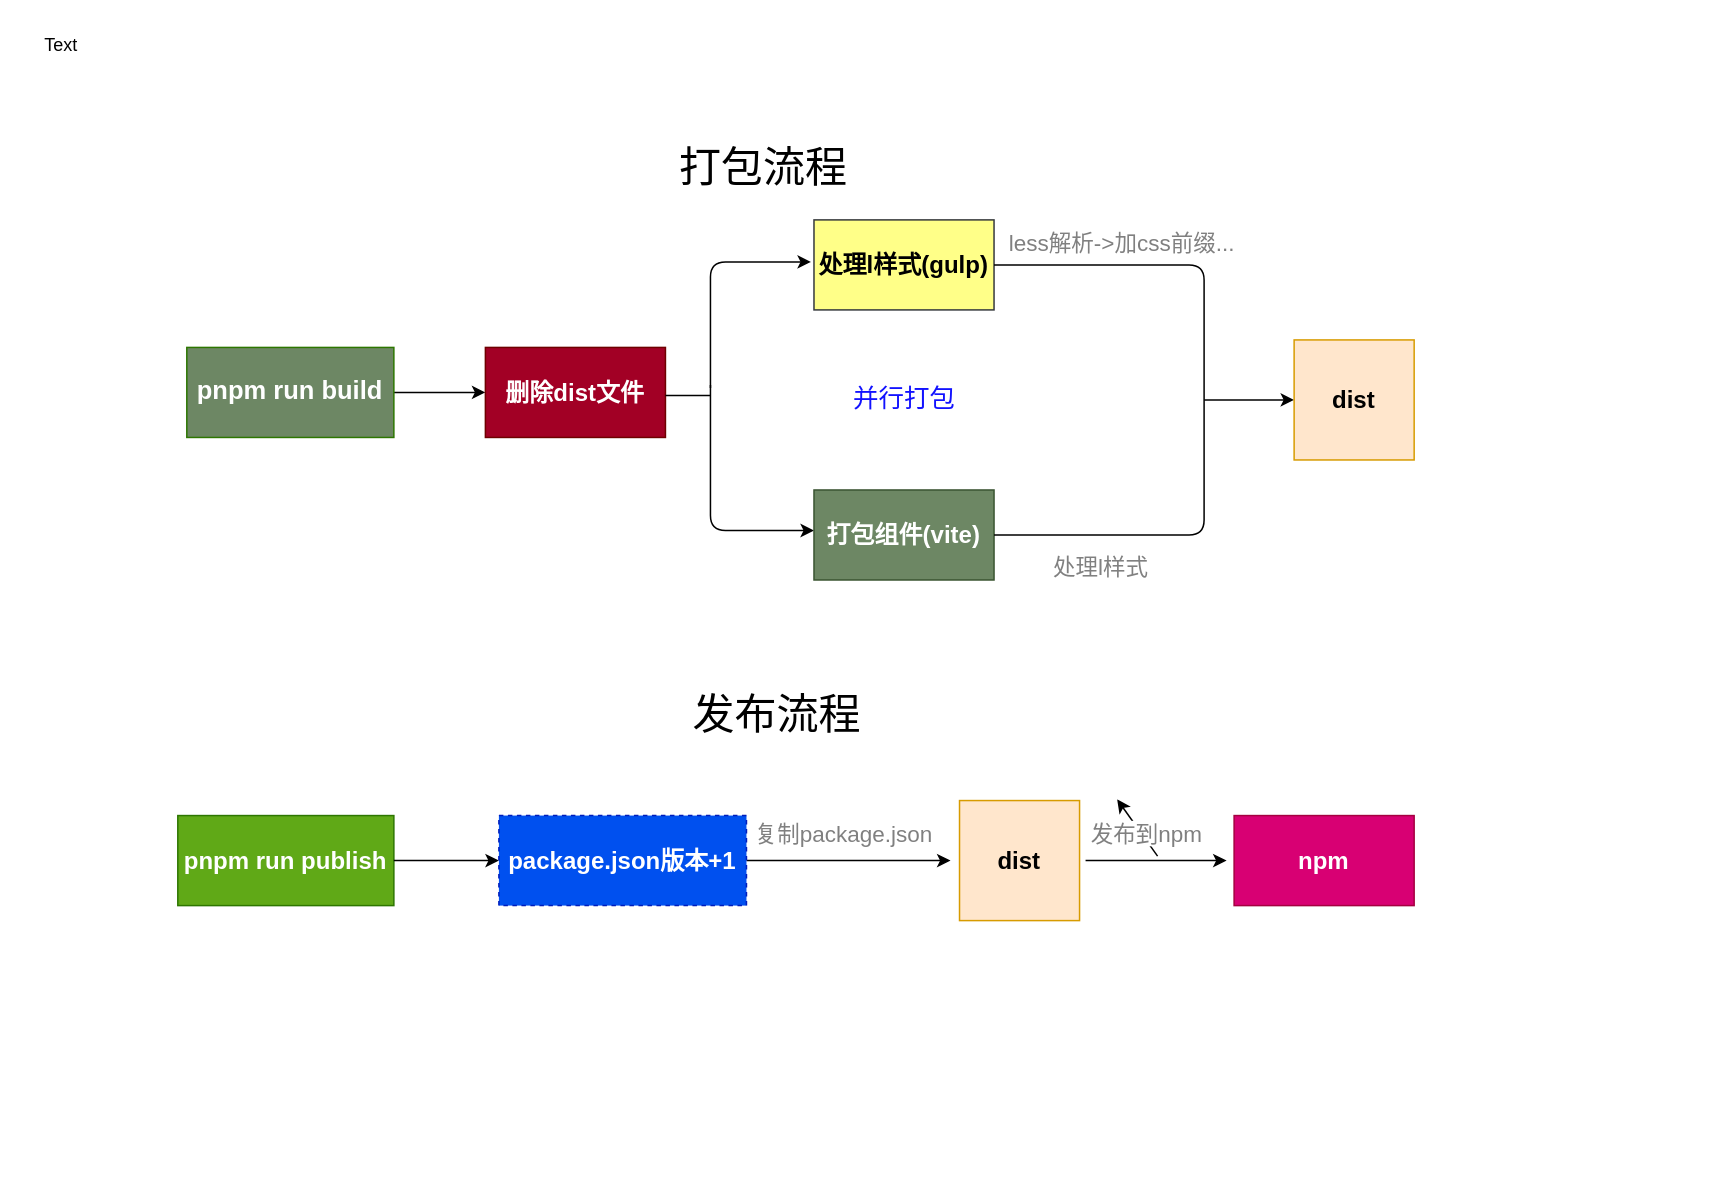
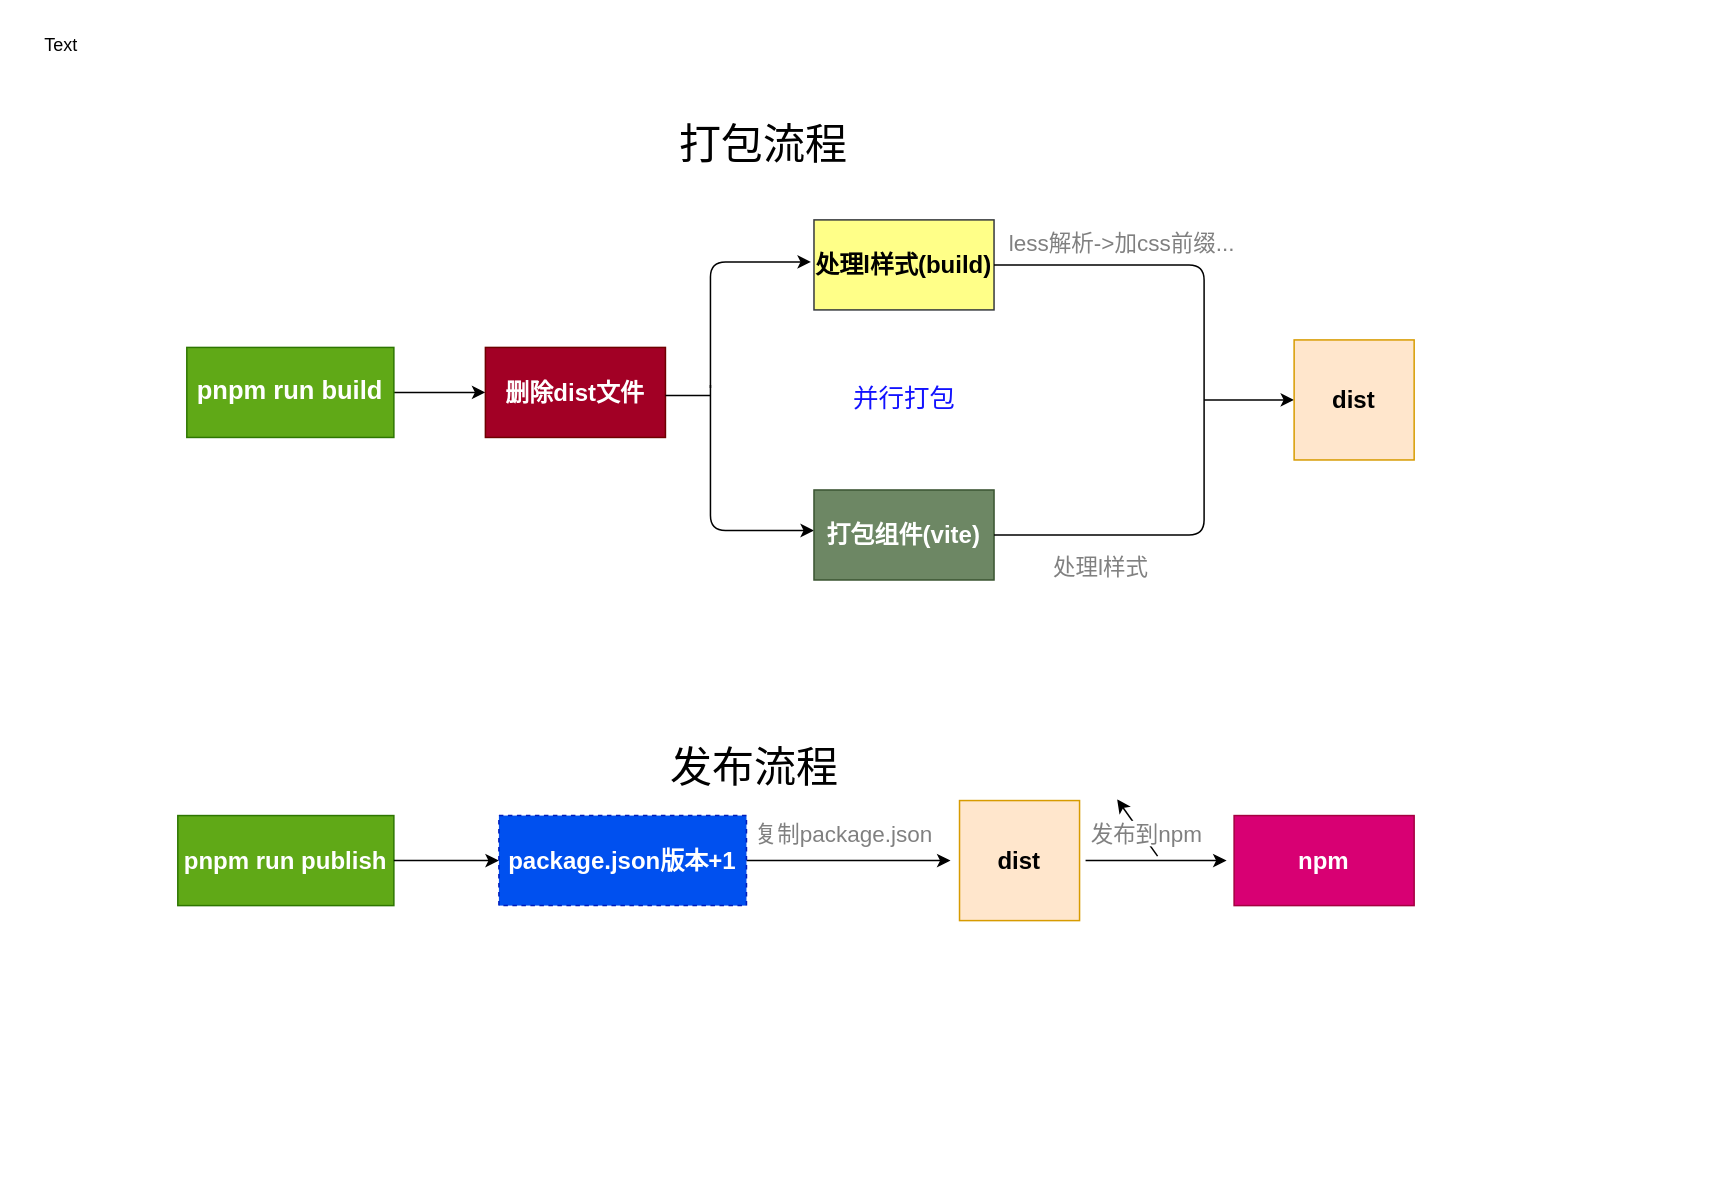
(763, 167) -> (763, 145)
(904, 265) -> (904, 265)
(290, 392) -> (290, 392)
(776, 715) -> (754, 767)
